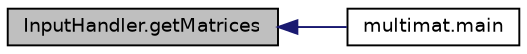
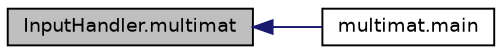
(143, 27) -> (130, 27)
